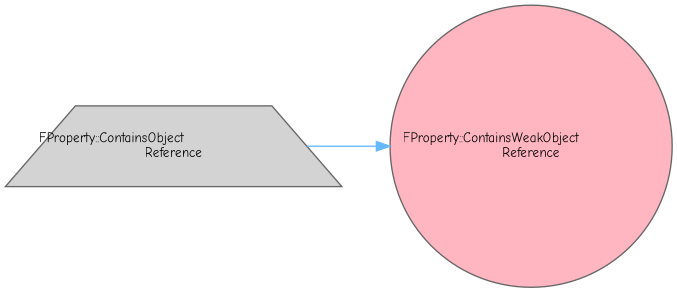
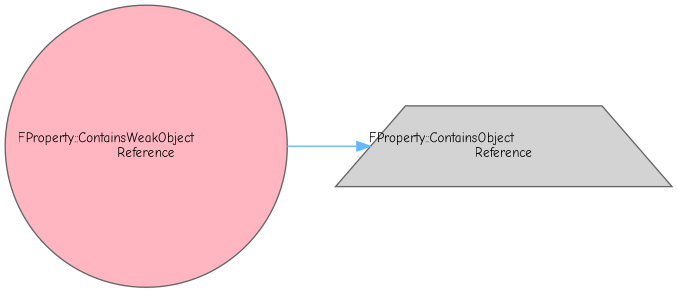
(342, 146) -> (322, 146)
